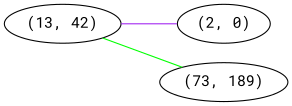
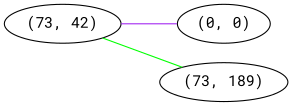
(63, 24) -> (63, 24)
(224, 24) -> (224, 24)
